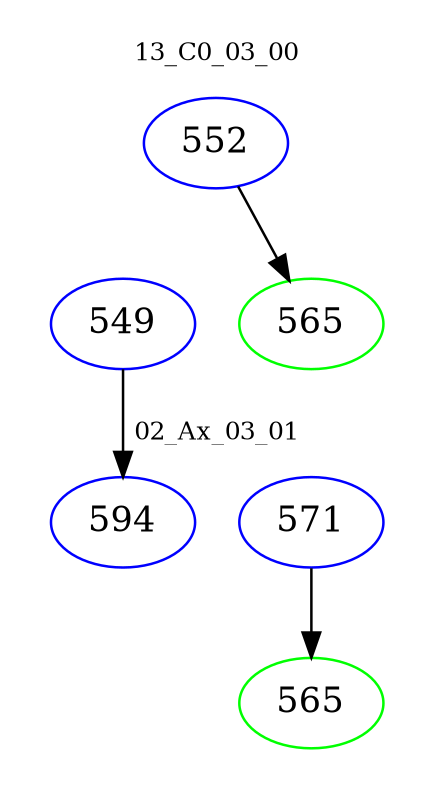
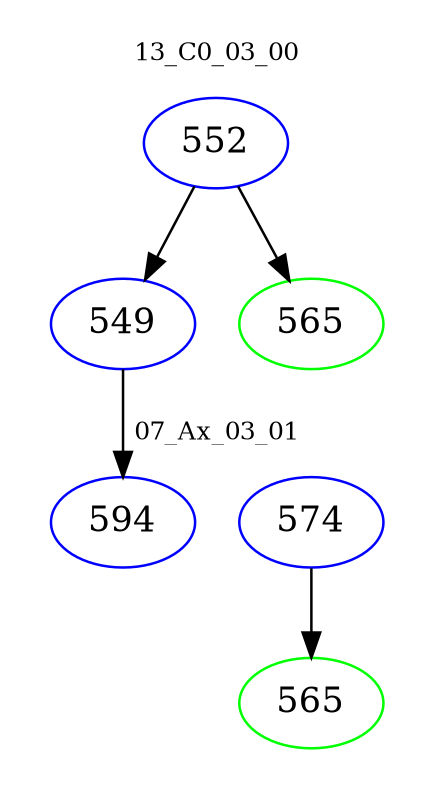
none -> (176, 222)
(217, 433) -> (217, 433)
(311, 522) -> (311, 522)
